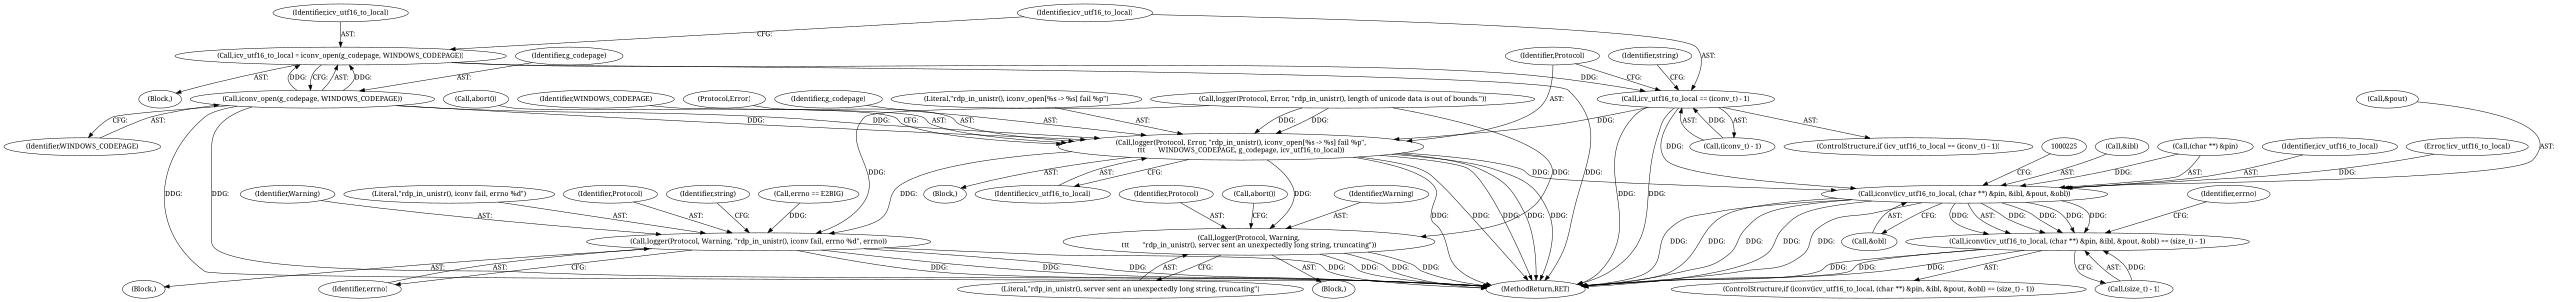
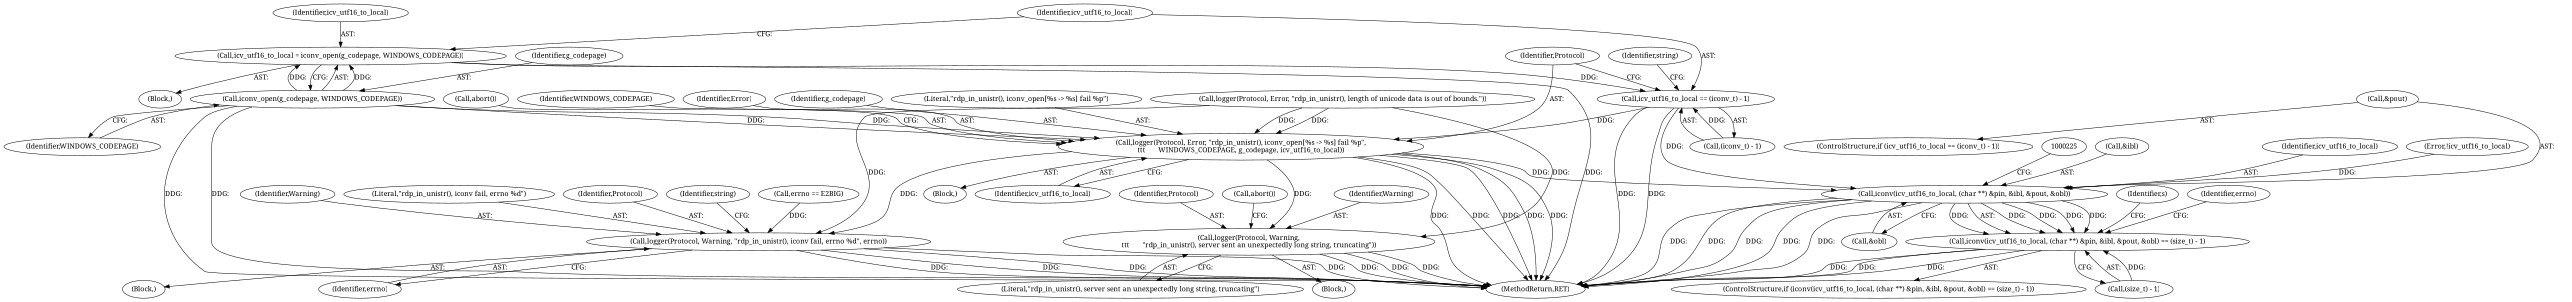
(724, 99) -> (724, 99)
(1794, 122) -> (2171, 120)
(2205, 147) -> none
none -> (2147, 194)
